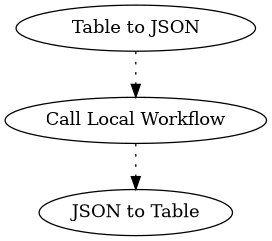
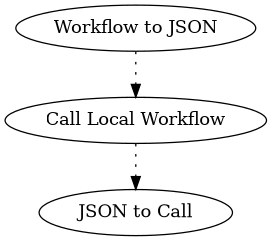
(136, 28) -> (136, 28)
(136, 213) -> (136, 213)
